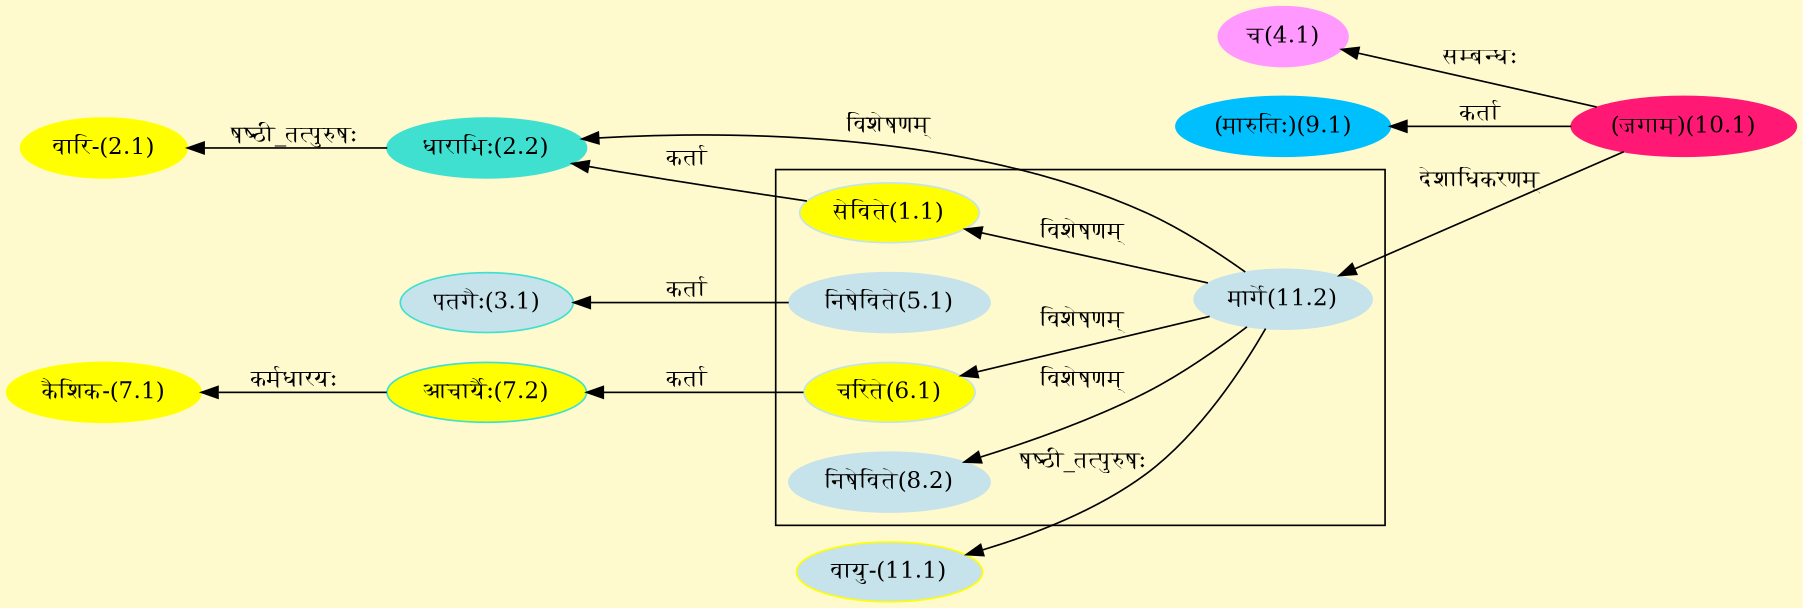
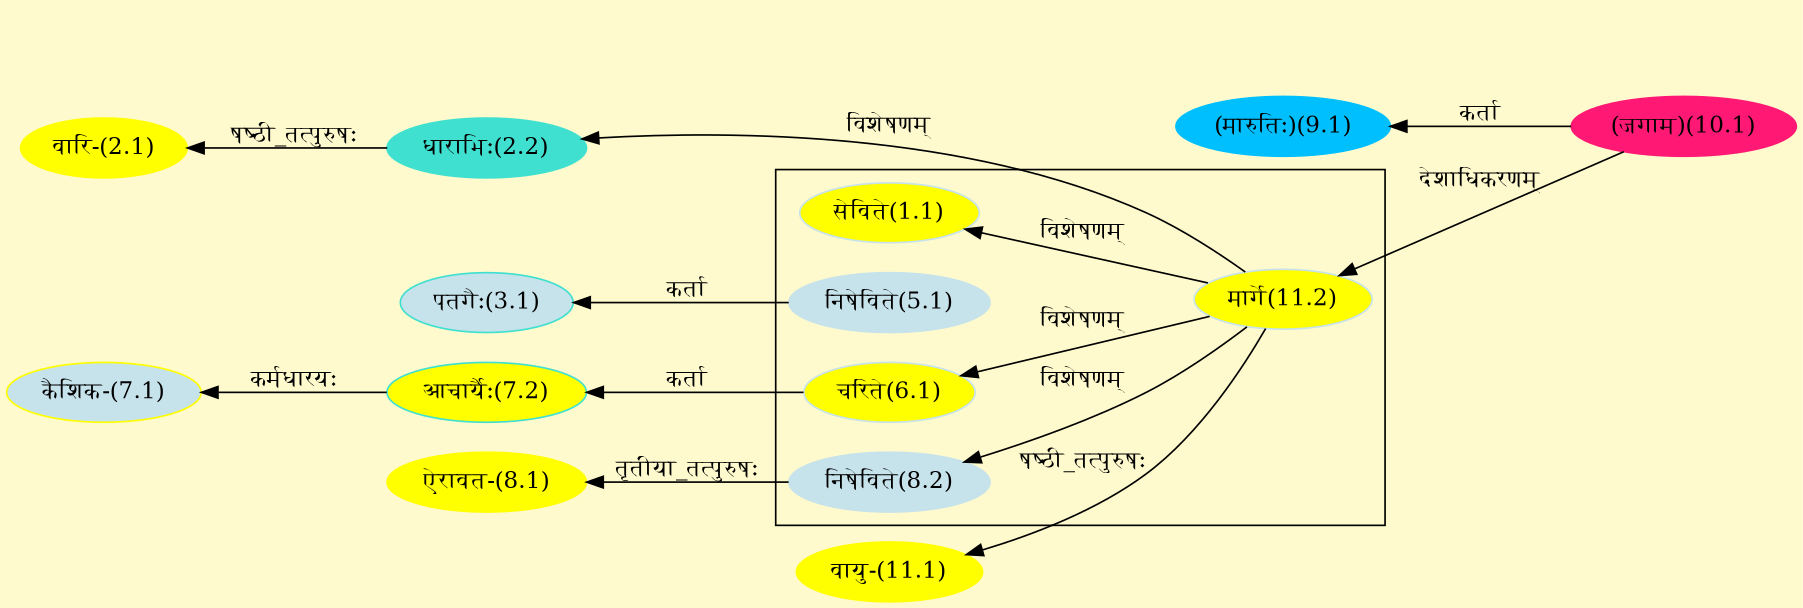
(1283, 37) -> none
(698, 184) -> none
(1283, 299) -> (1283, 299)
(104, 392) -> (104, 392)
none -> (487, 482)
(889, 572) -> (889, 572)
